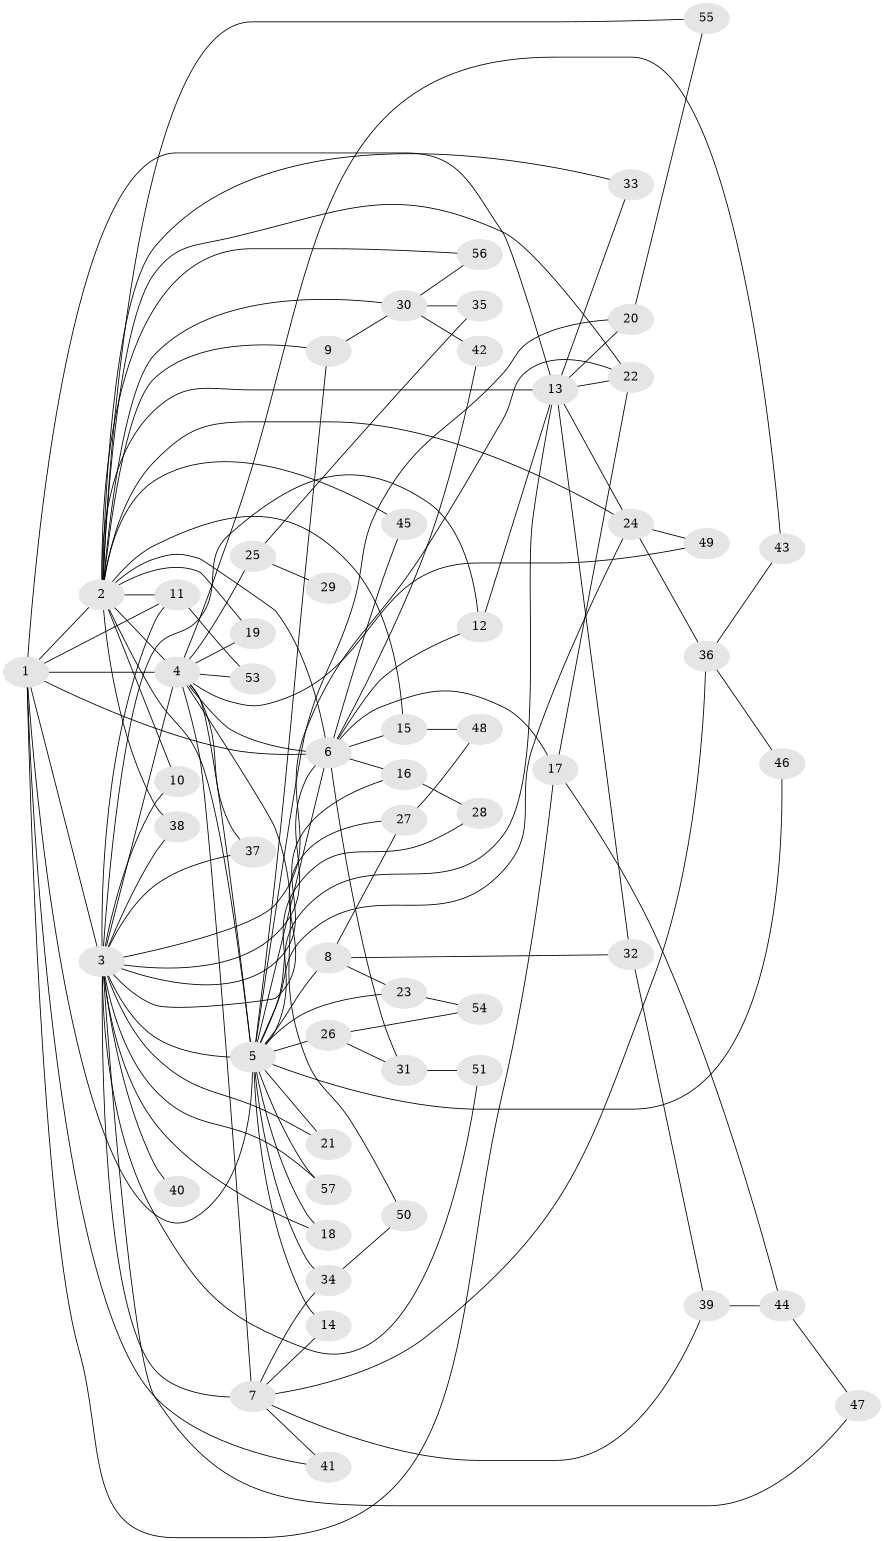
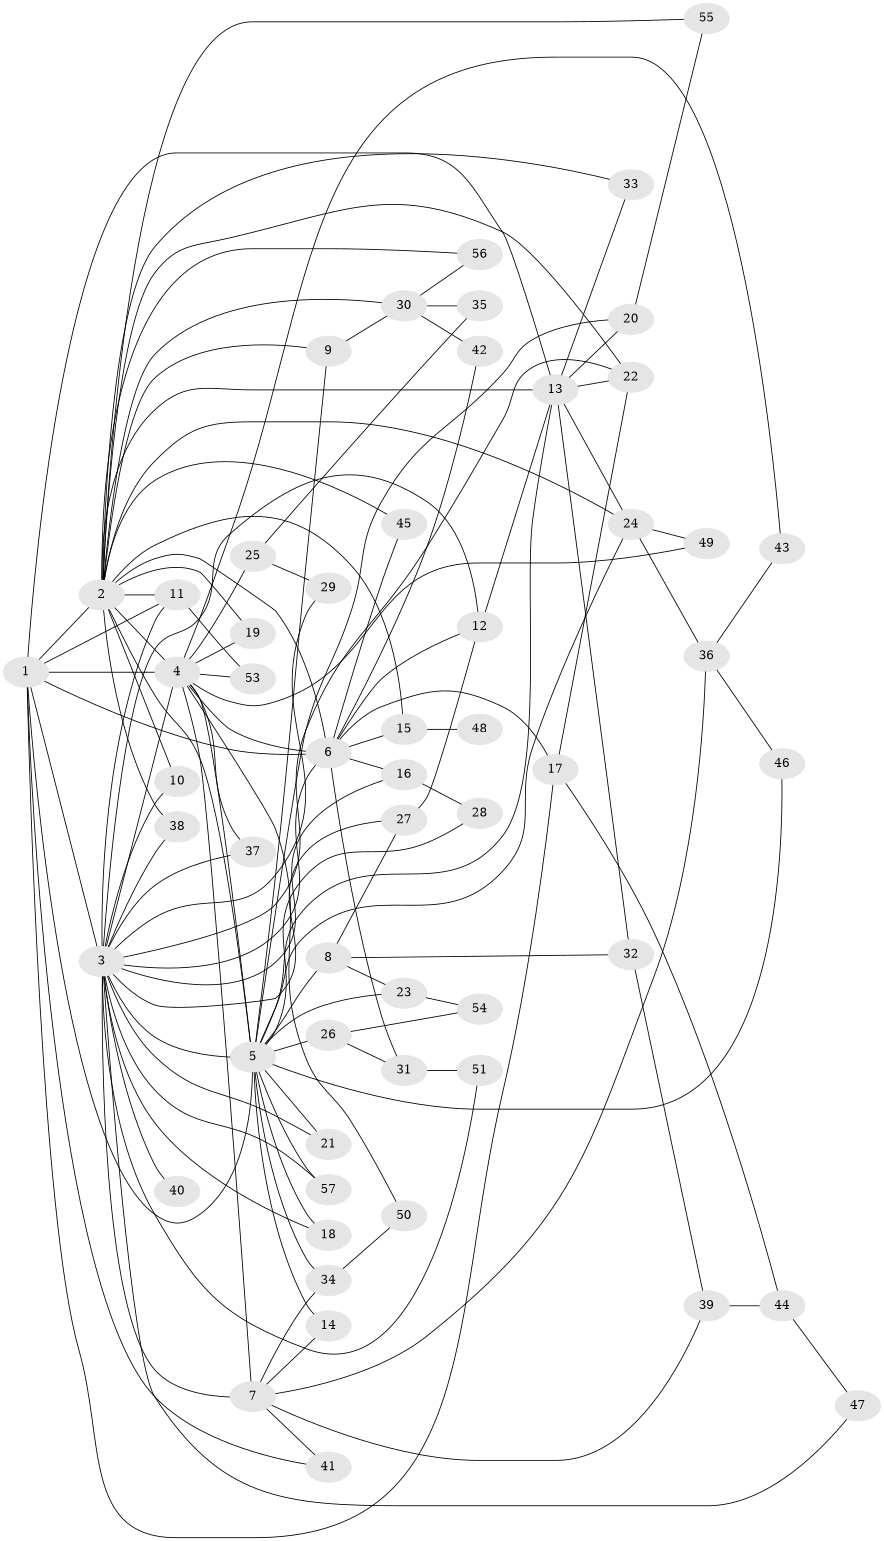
(444, 776) -> (452, 722)
none -> (305, 806)
(306, 843) -> none
